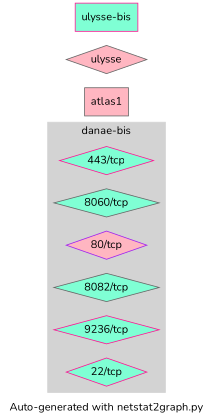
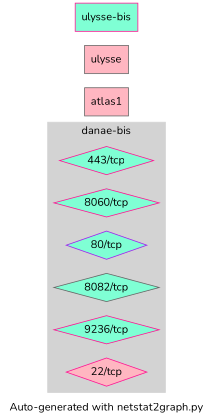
(107, 60) -> (107, 60)
(107, 203) -> (107, 203)
(107, 245) -> (107, 245)
(107, 372) -> (107, 372)
